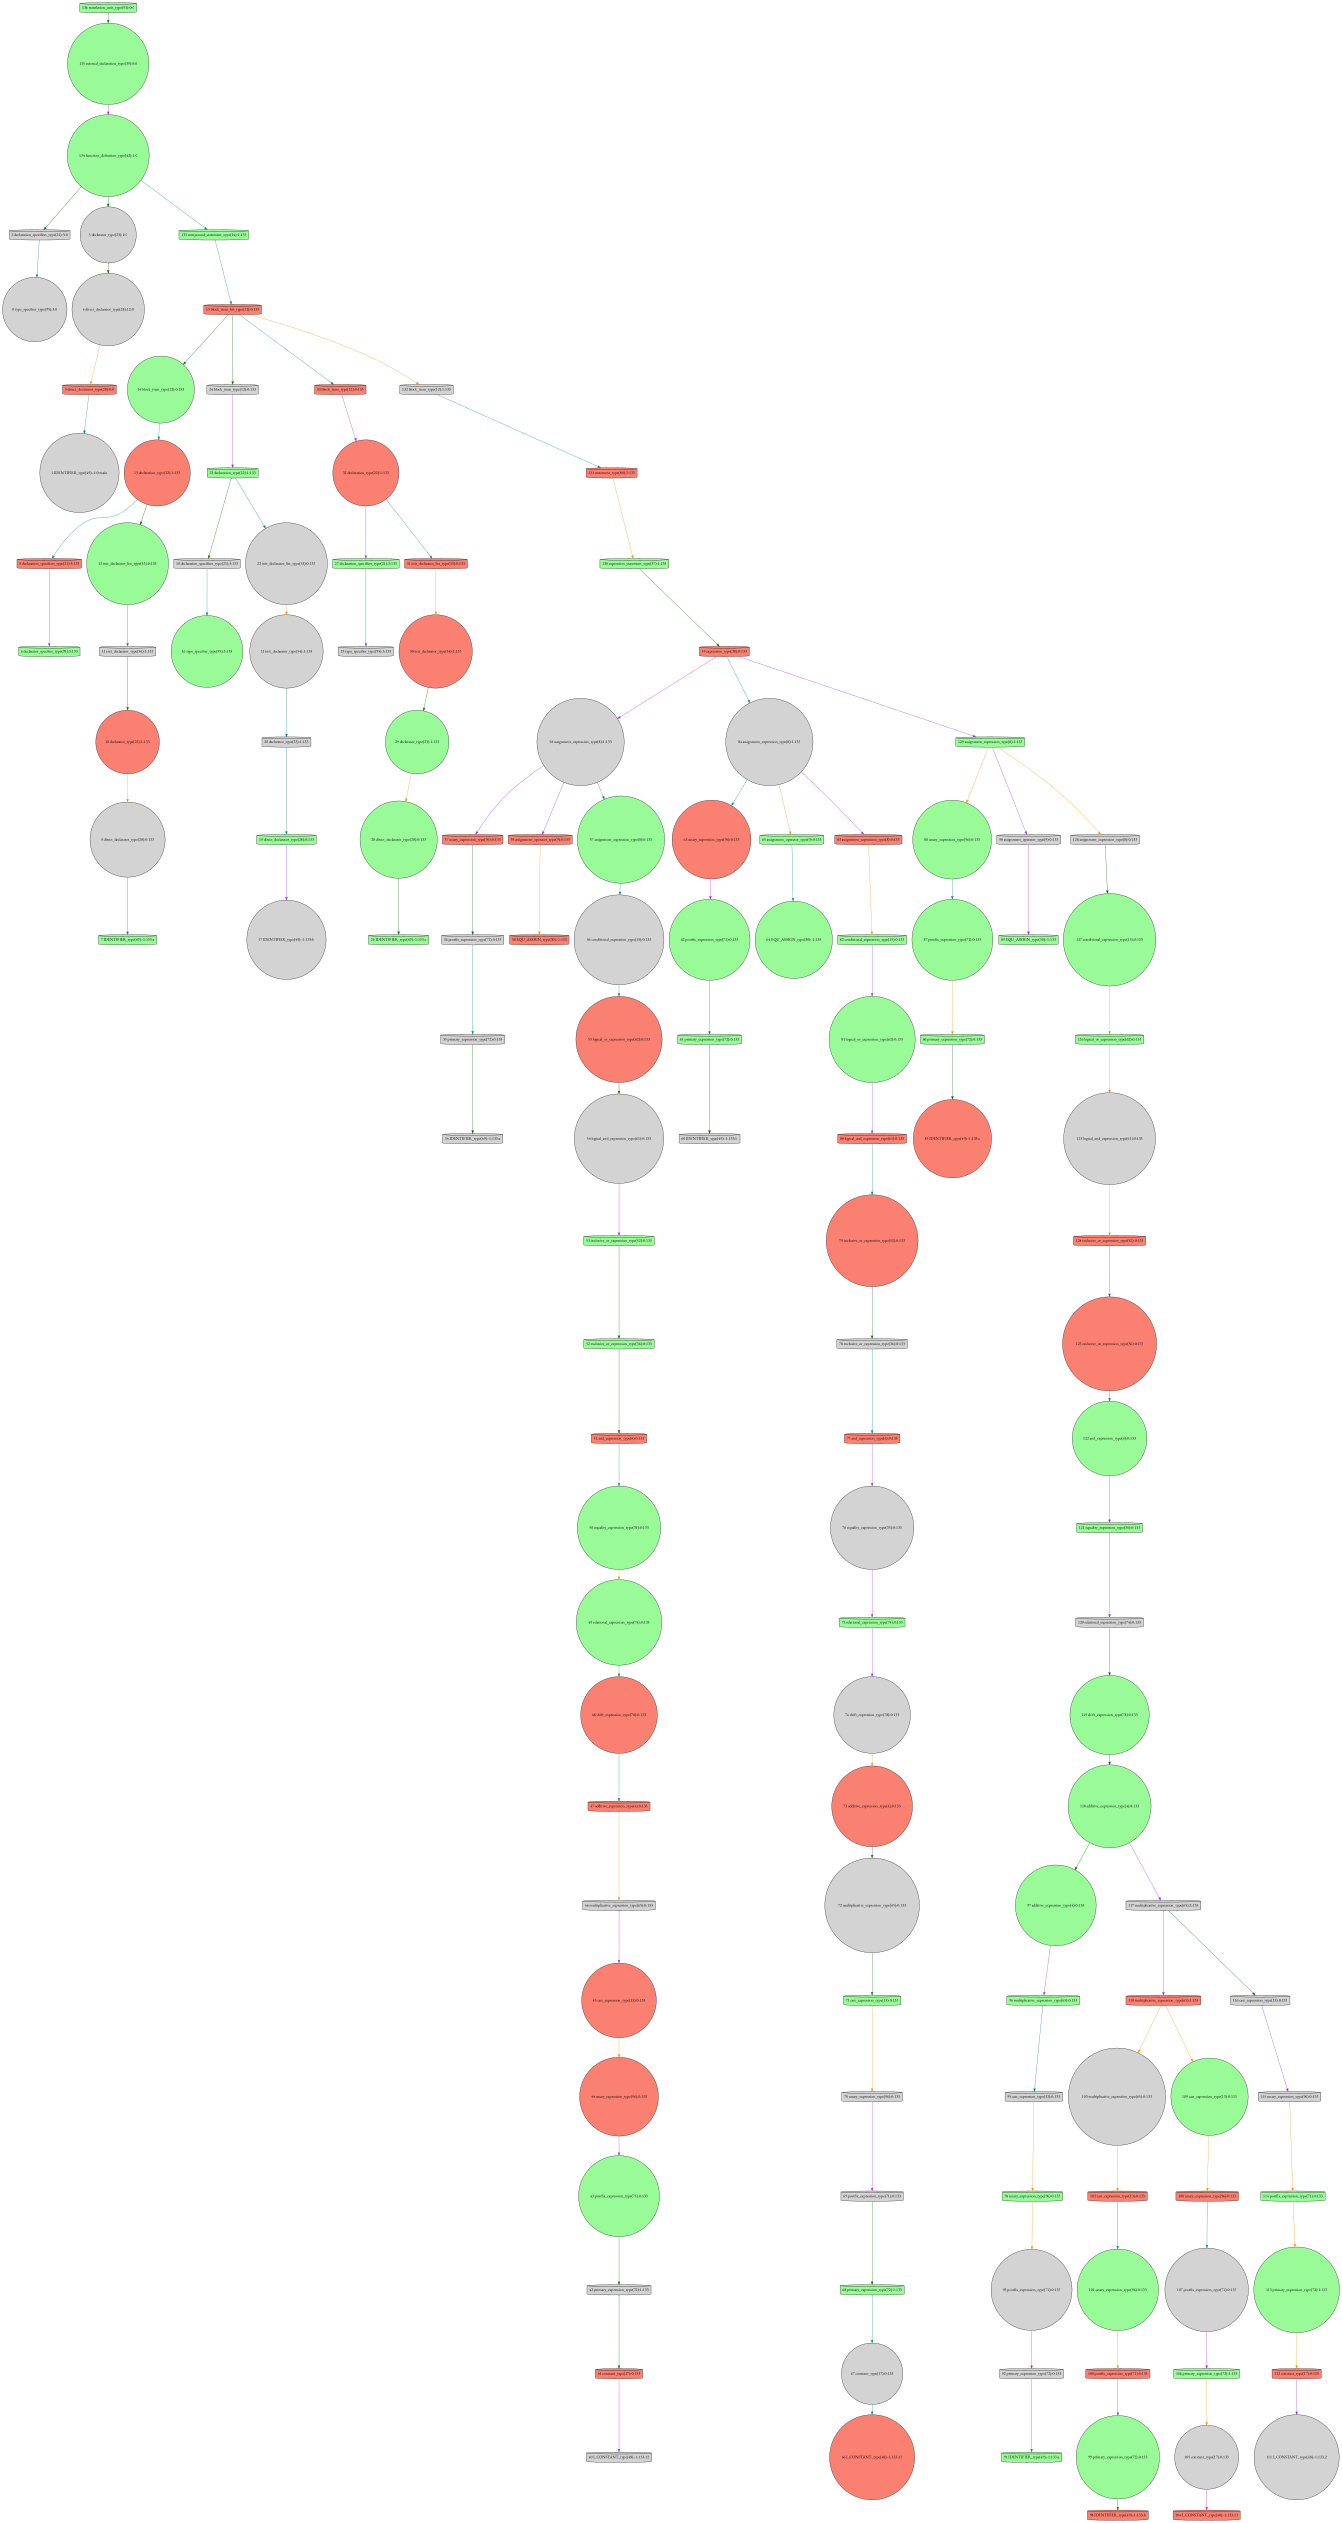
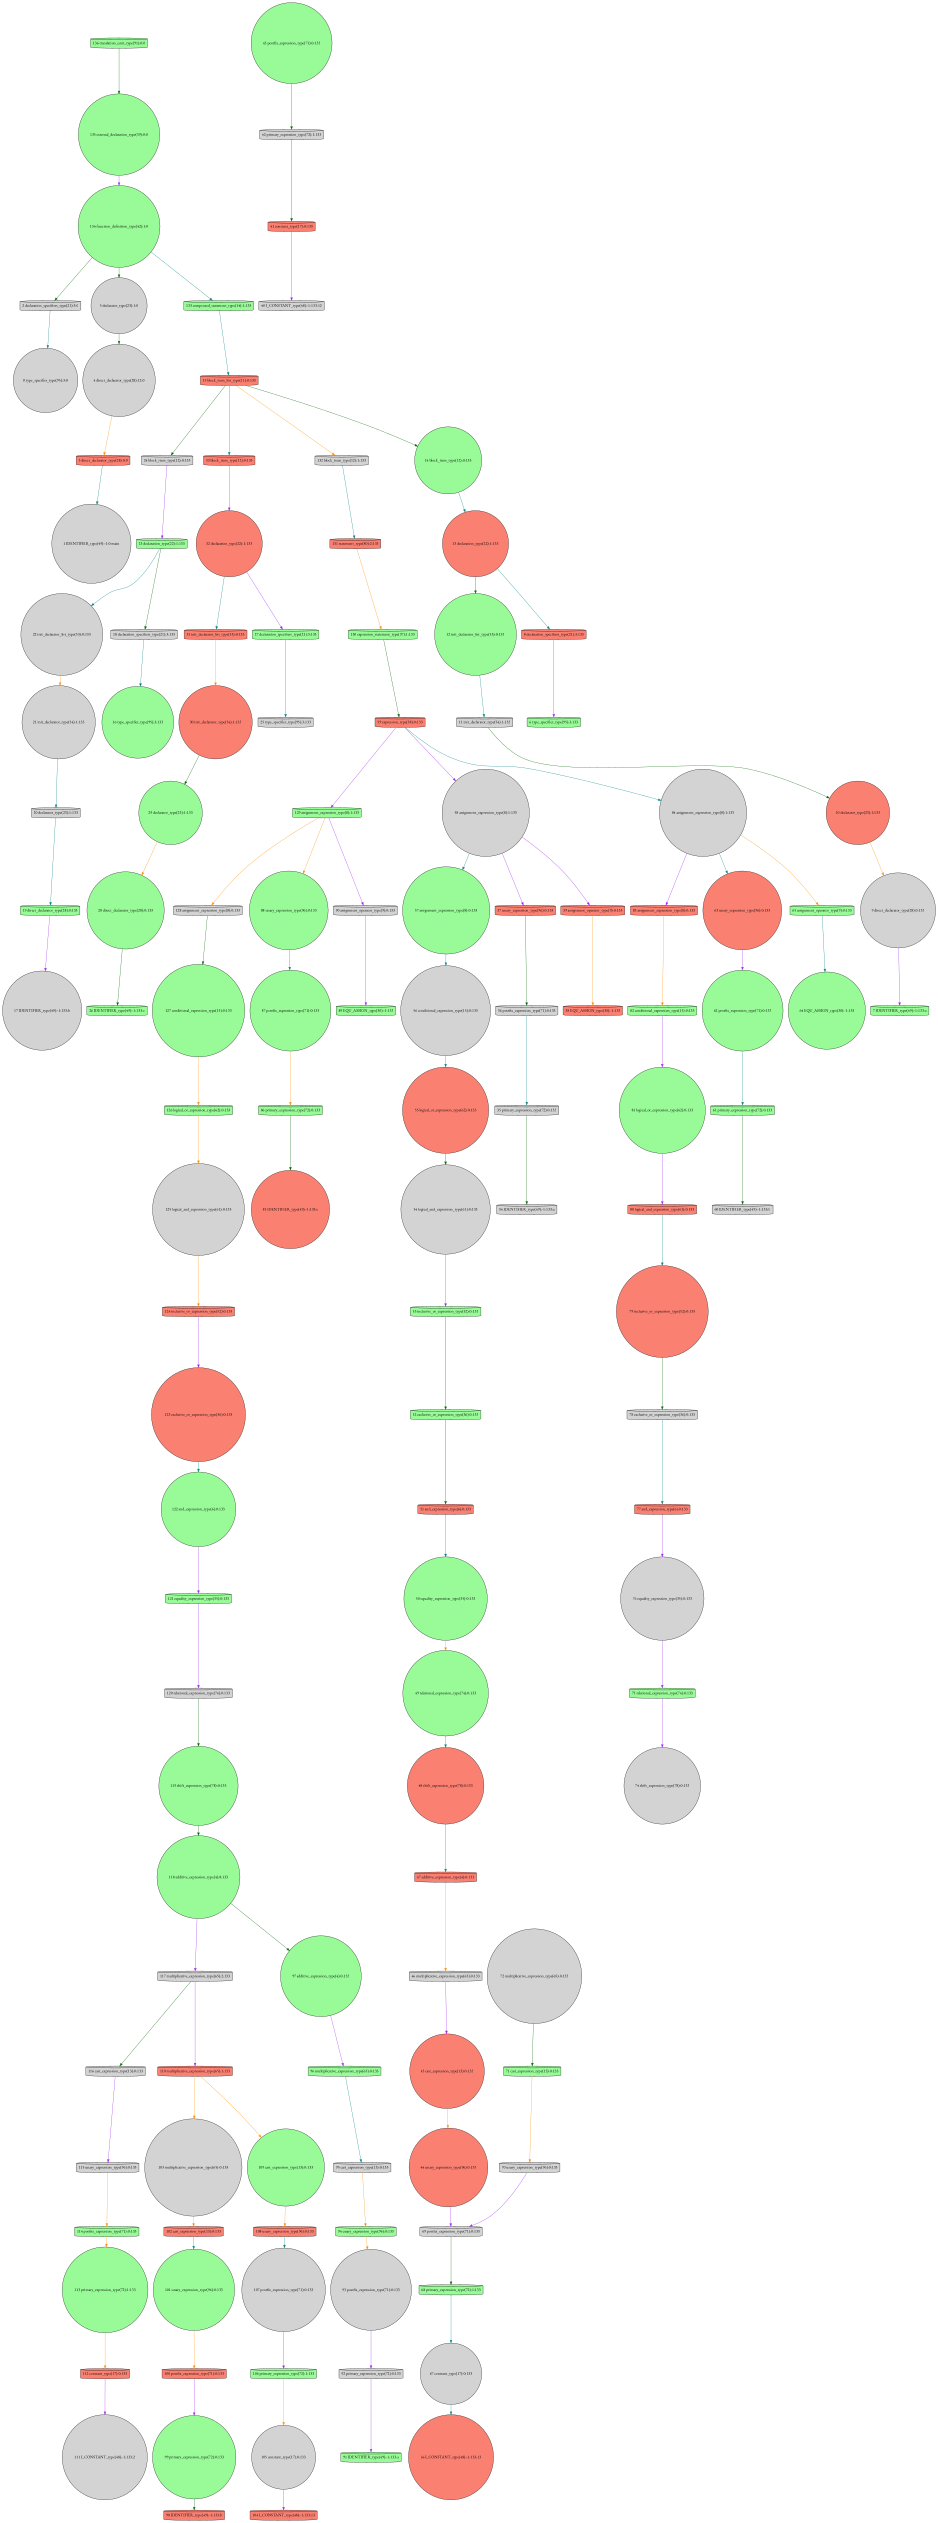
(49, 651) -> (554, 722)
(872, 1806) -> none
(619, 2144) -> (450, 2215)
